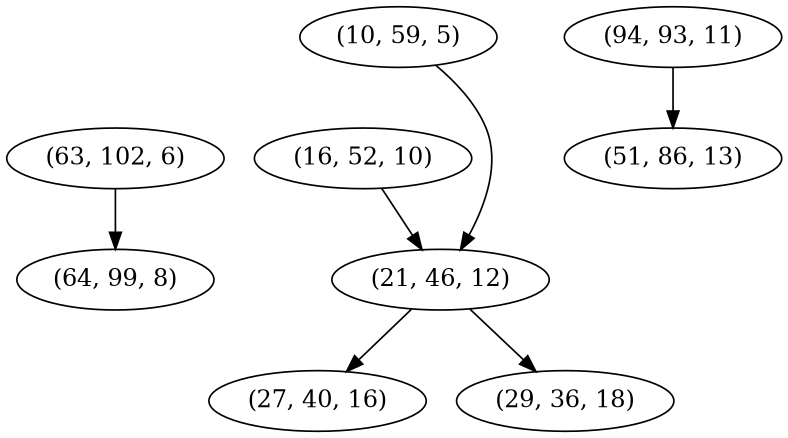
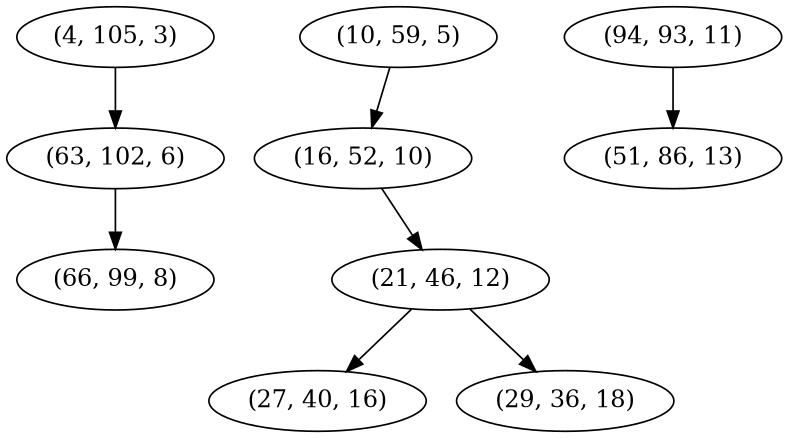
none -> (115, 37)
(490, 143) -> (383, 89)
(115, 280) -> (115, 280)
